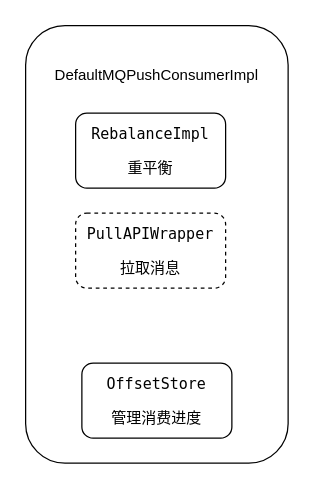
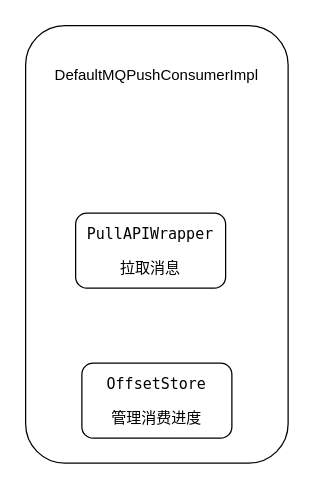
(151, 151) -> none
(151, 251) -> (151, 251)
